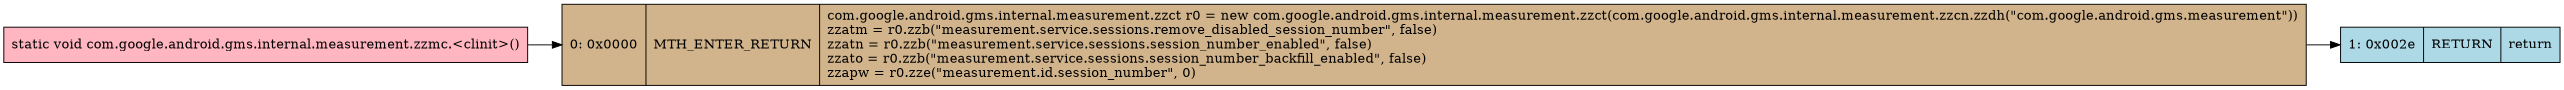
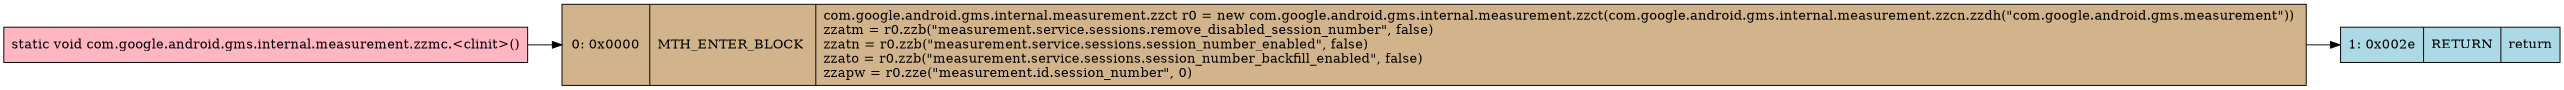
(733, 44) -> (731, 44)
